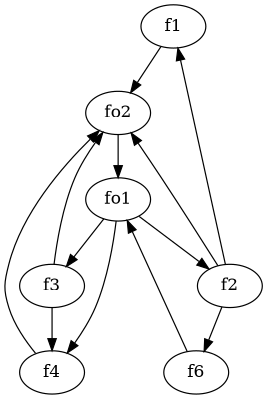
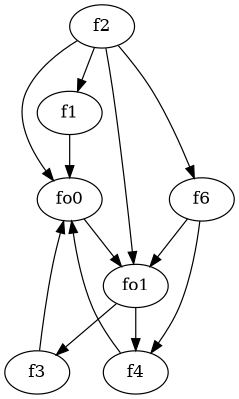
(118, 113) -> (70, 199)
(169, 239) -> (121, 150)
(52, 323) -> (187, 285)
